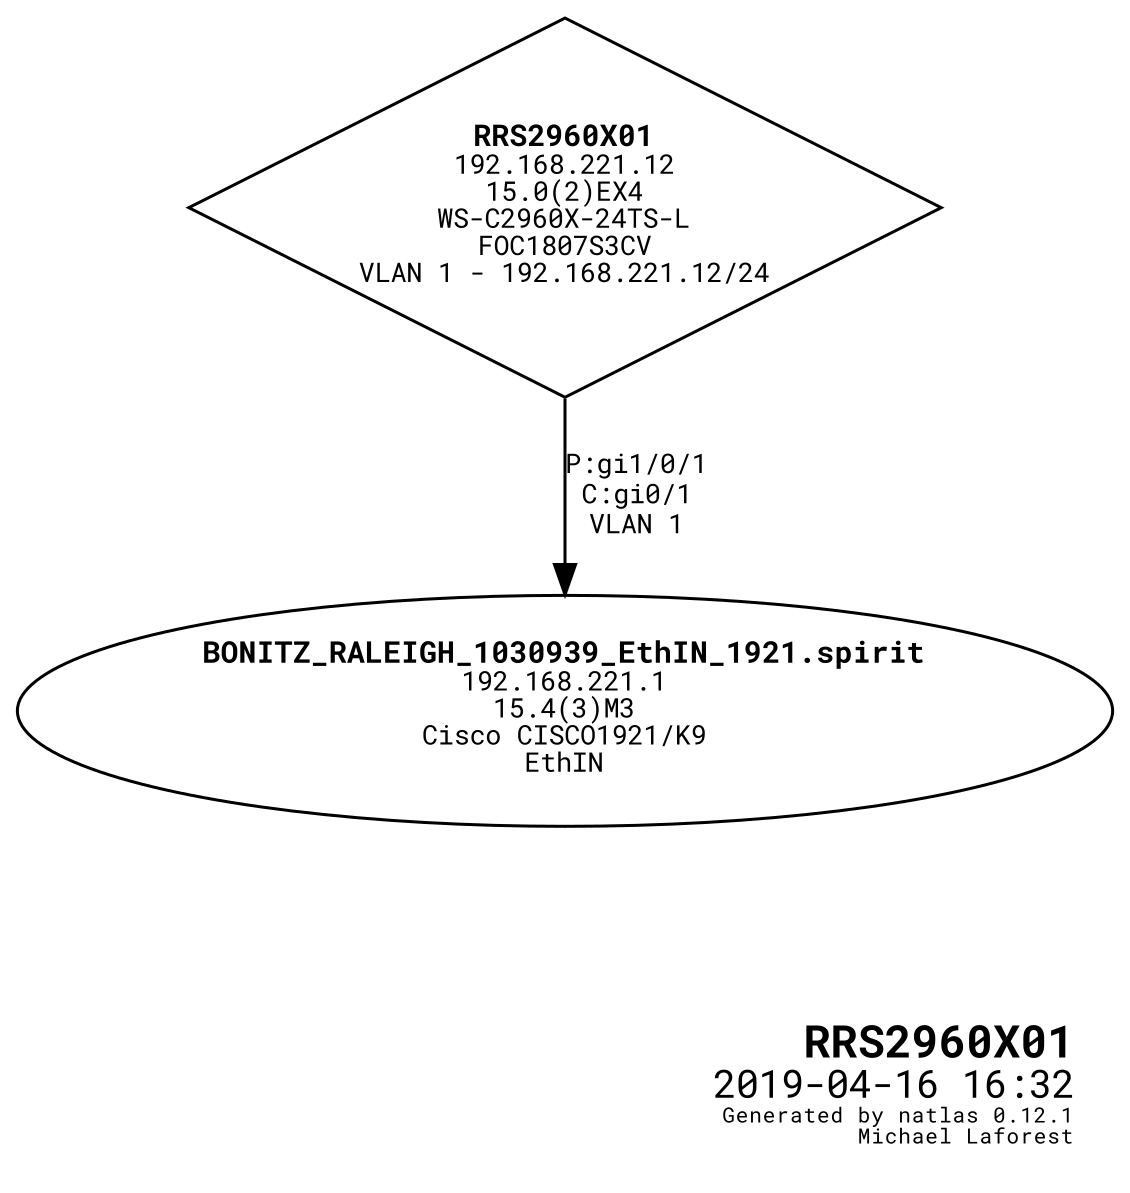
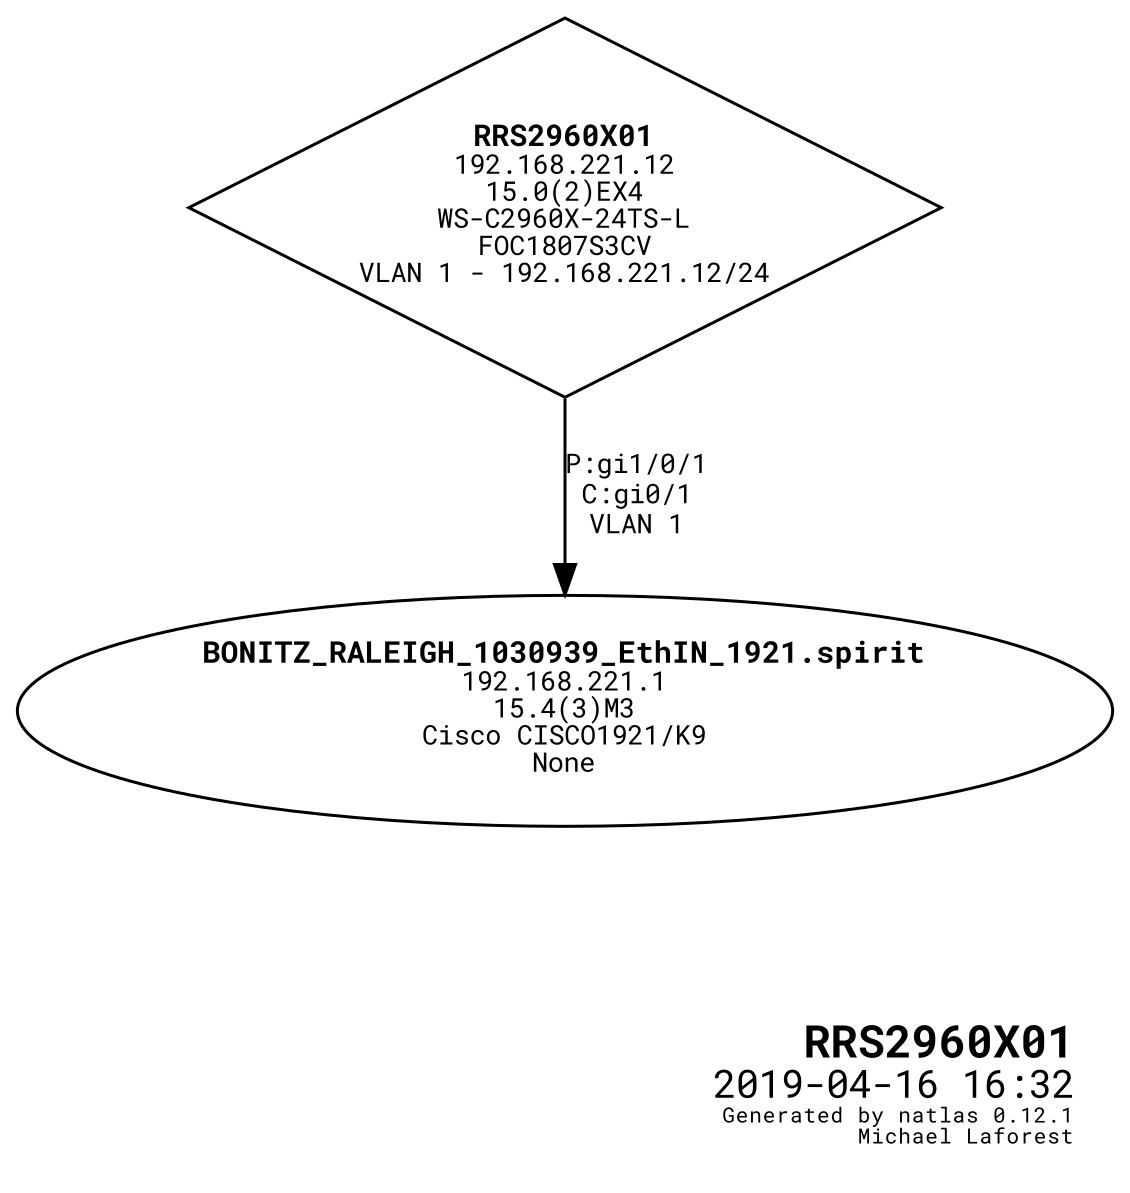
(565, 764) -> (565, 764)
